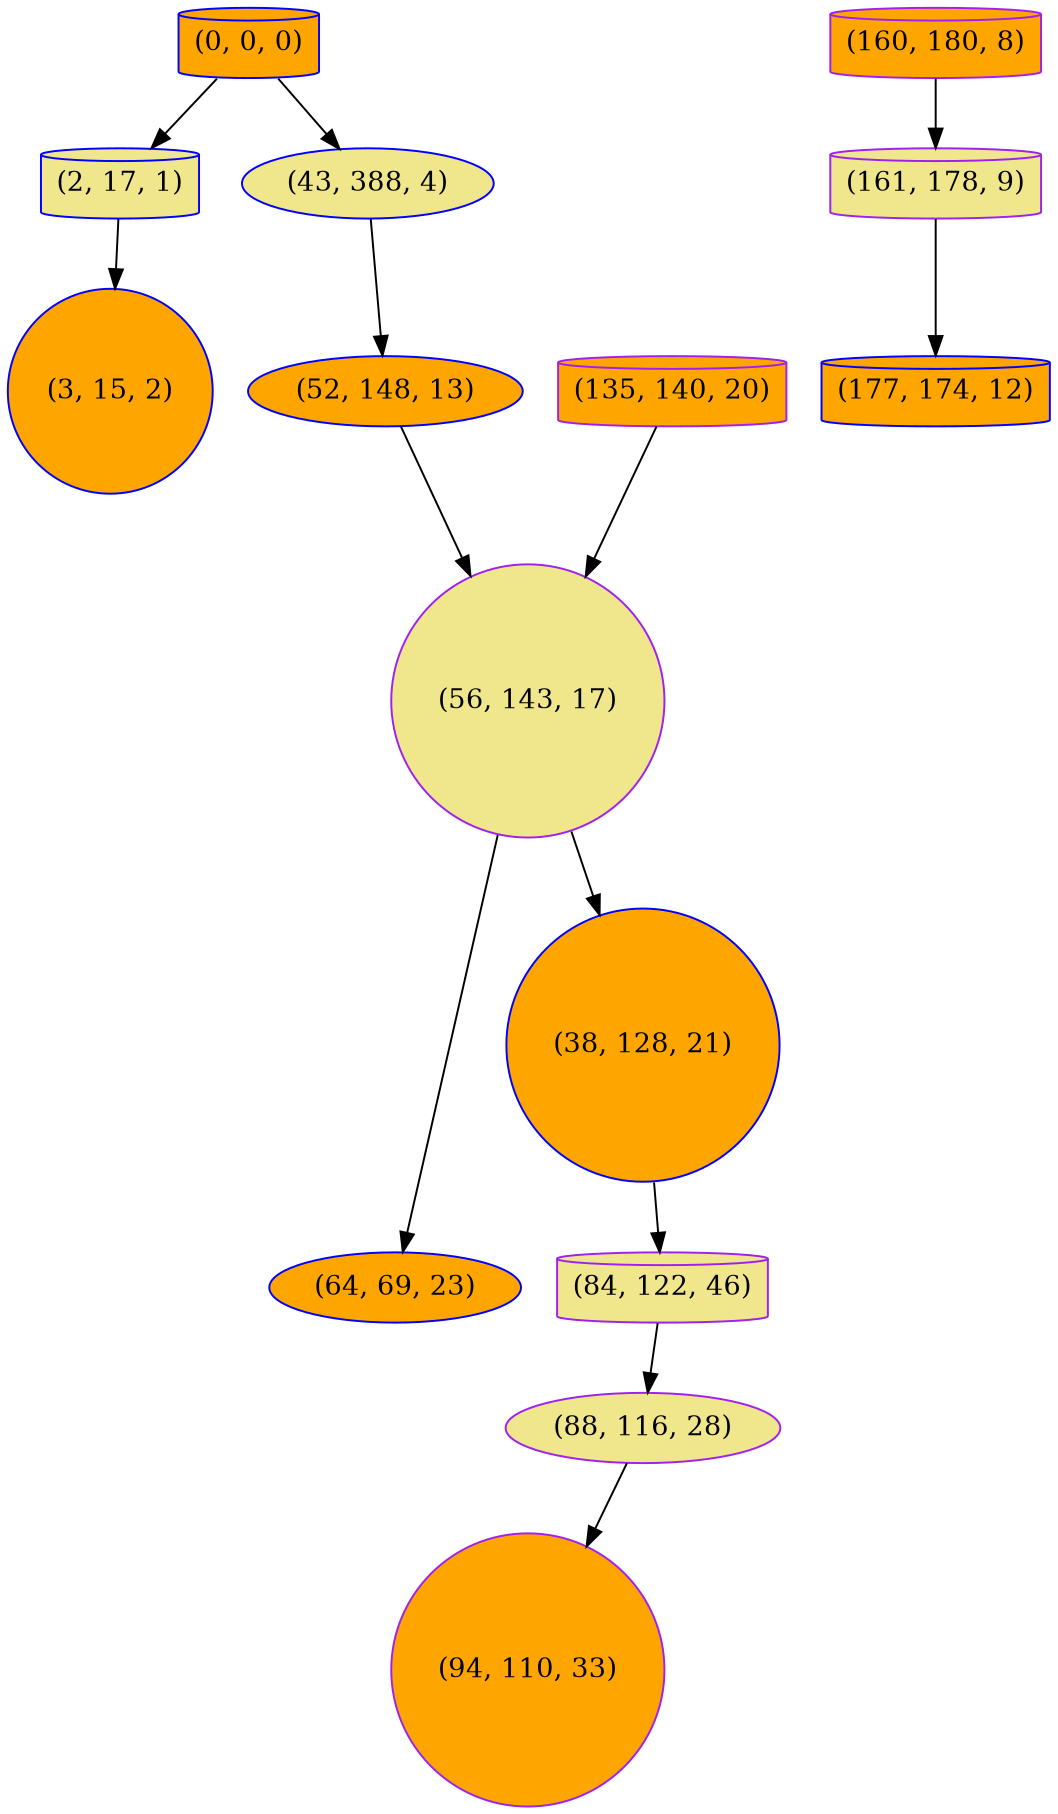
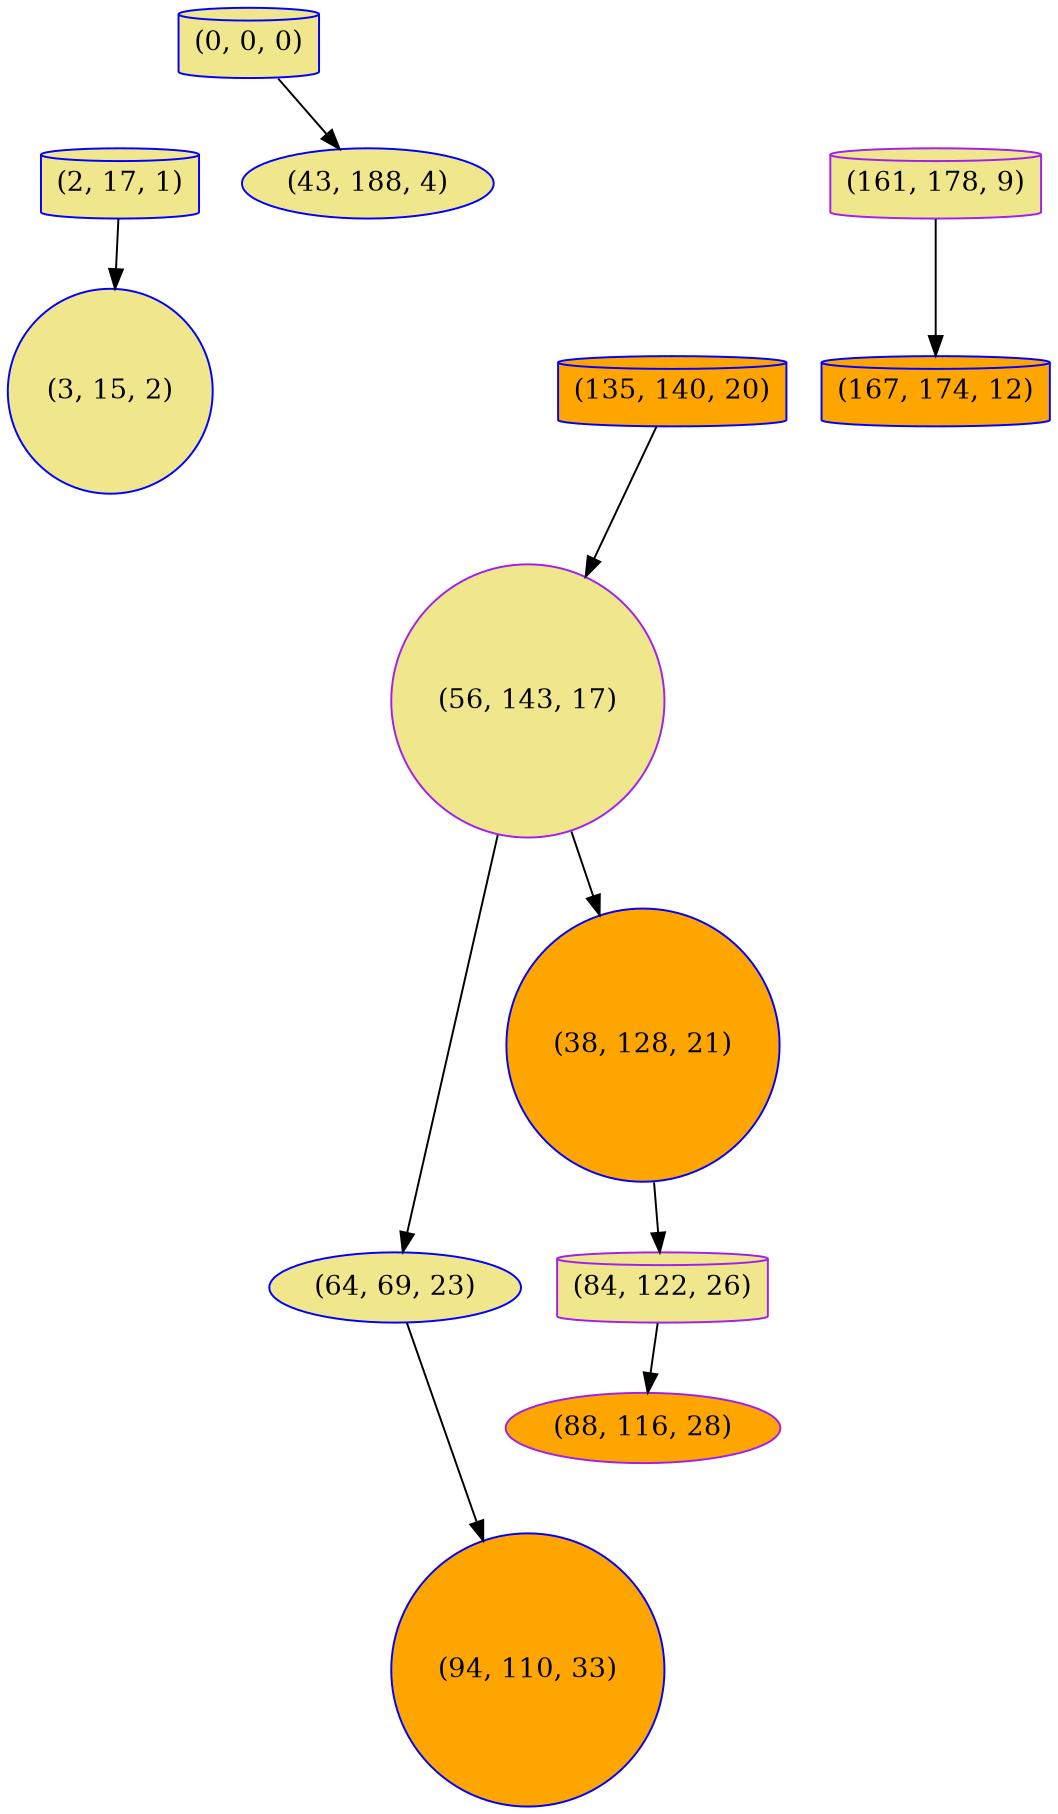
(249, 43) -> (249, 43)
(936, 43) -> none
(191, 106) -> none
(368, 183) -> (368, 183)
(110, 391) -> (110, 391)
(385, 391) -> none
(672, 391) -> (672, 391)
(936, 391) -> (936, 391)
(395, 1287) -> (395, 1287)
(662, 1287) -> (662, 1287)
(643, 1428) -> (643, 1428)
(611, 1496) -> (442, 1422)
(528, 1670) -> (528, 1670)
